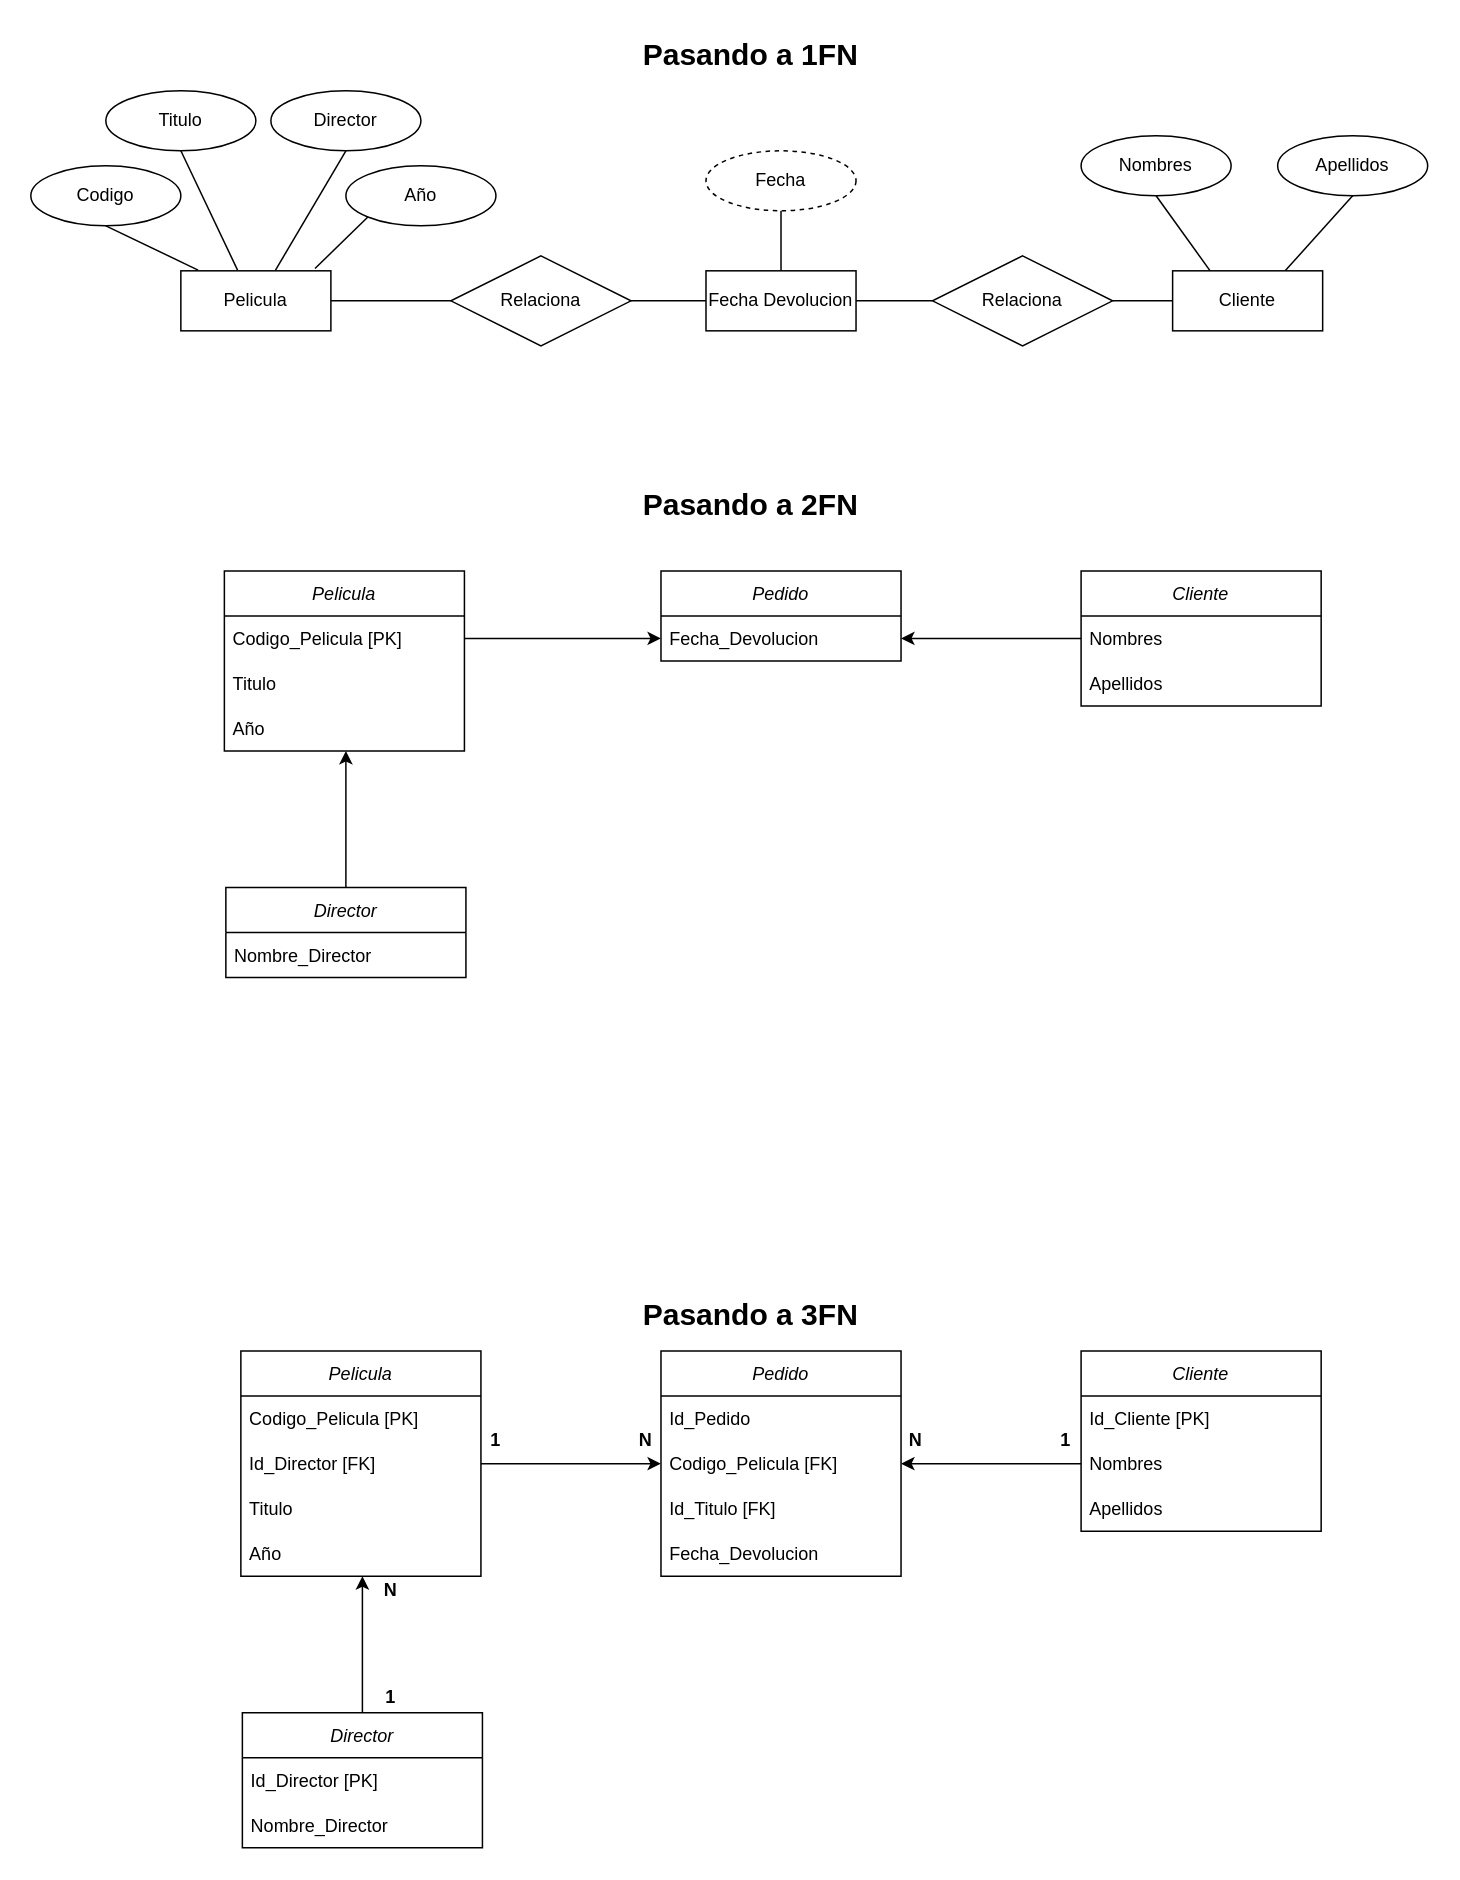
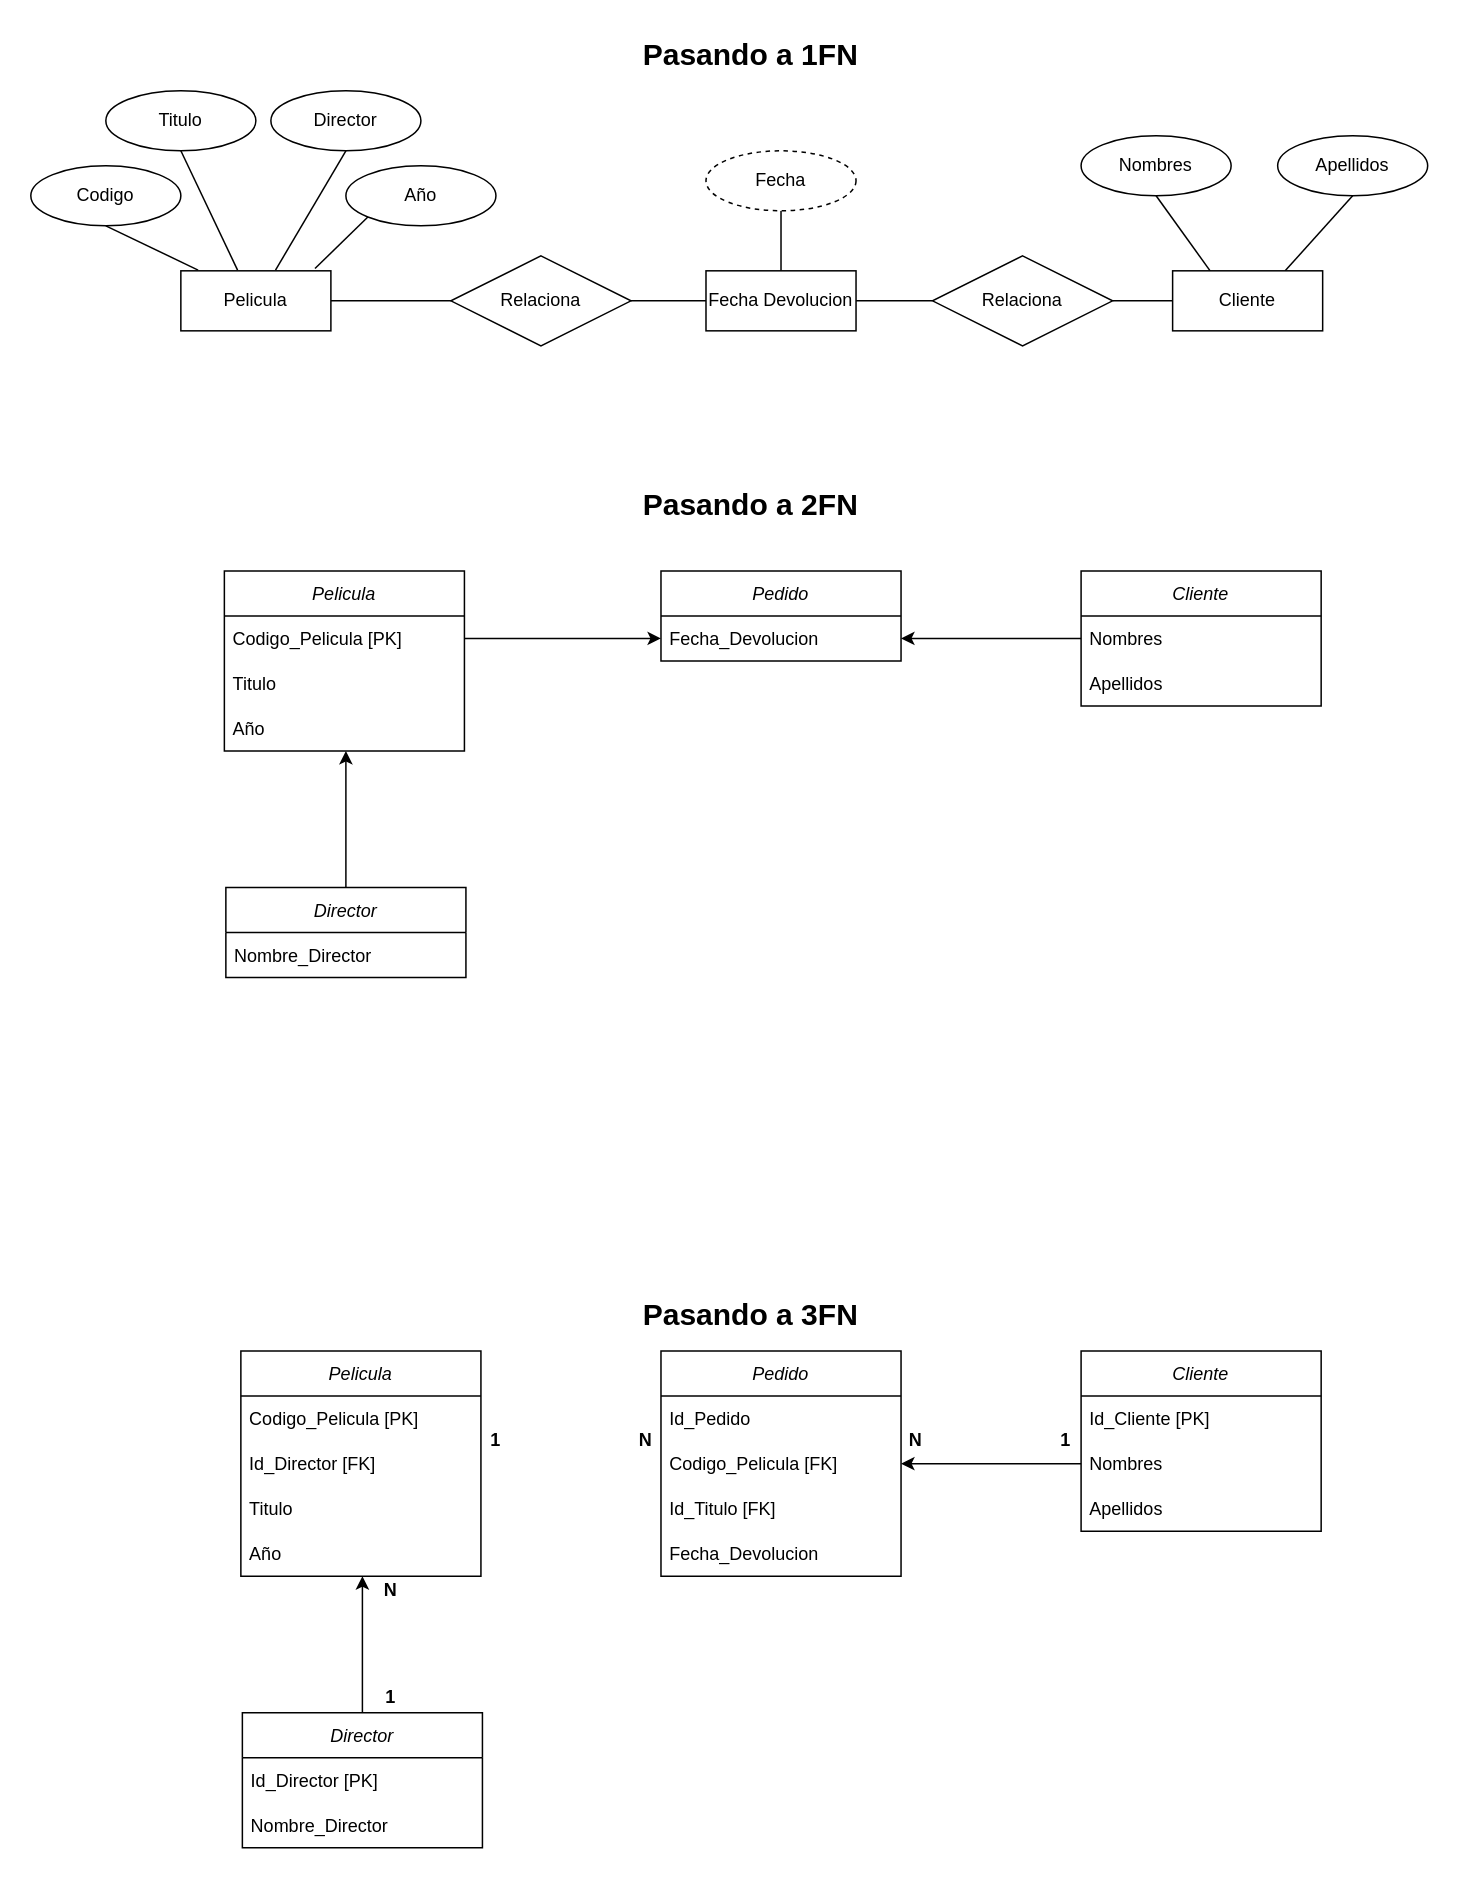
(566, 1463) -> none
